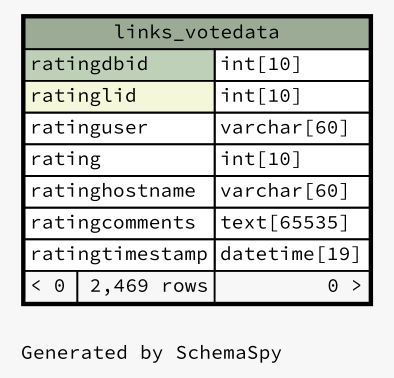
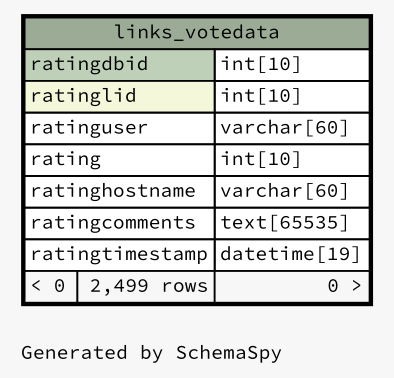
(150, 286) -> (150, 286)
